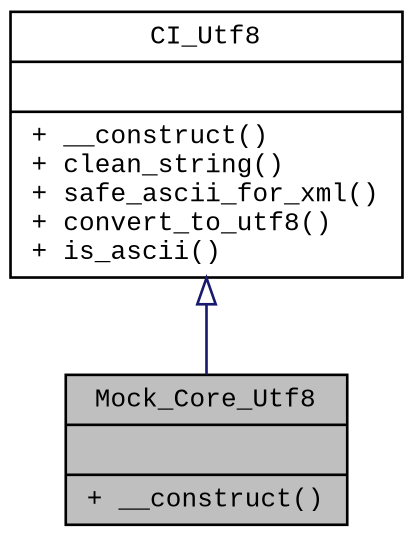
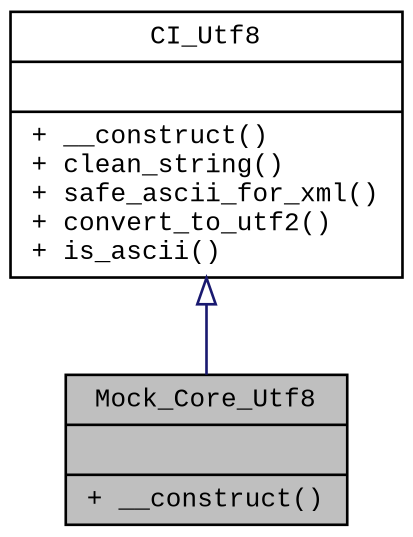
(183, 222) -> (183, 222)
